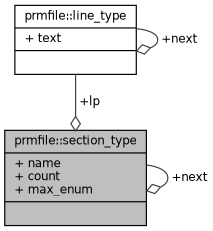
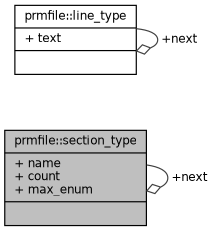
(76, 95) -> none
